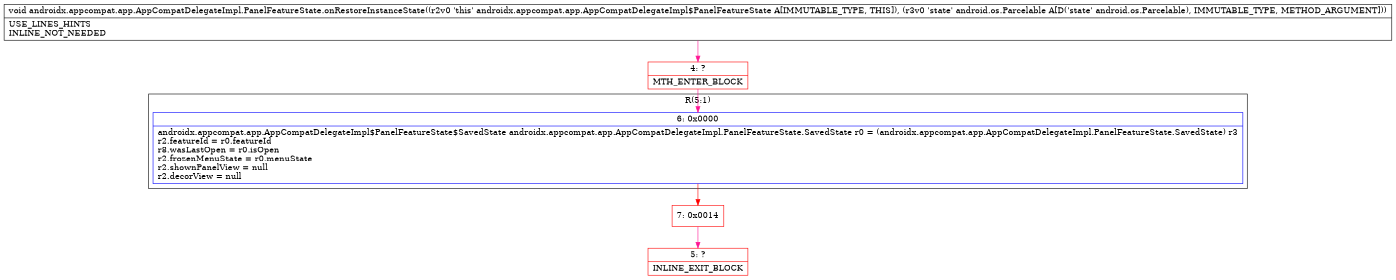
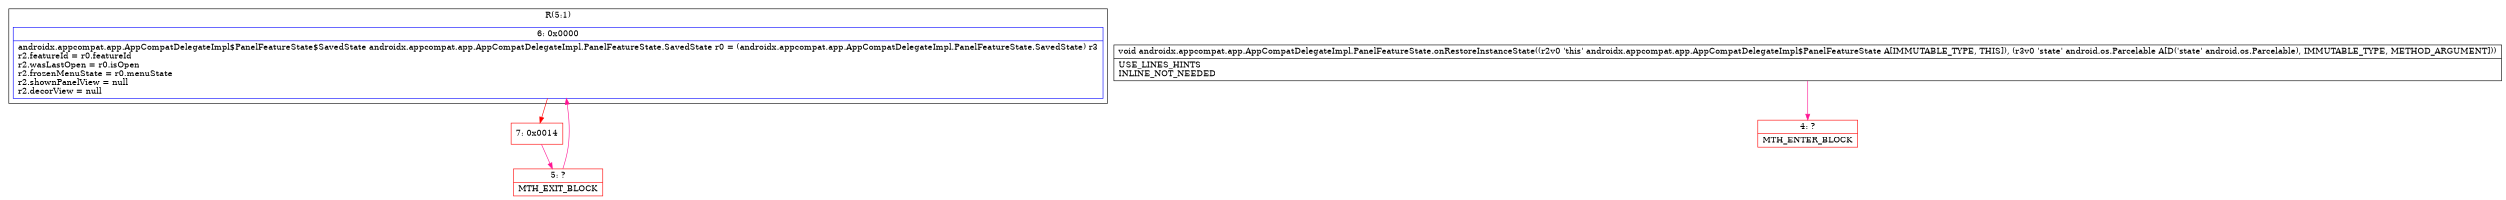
(698, 98) -> (569, 137)
(219, 150) -> (79, 65)
(698, 268) -> (558, 189)
